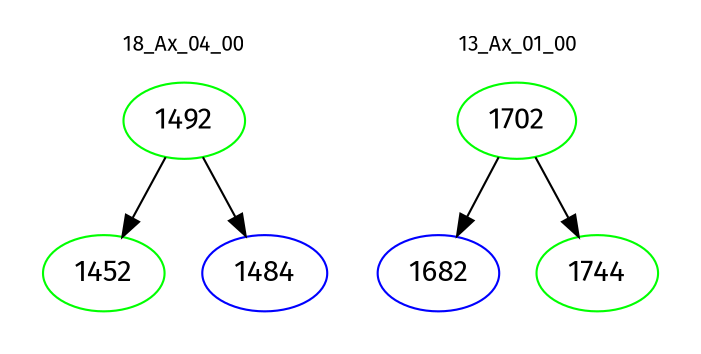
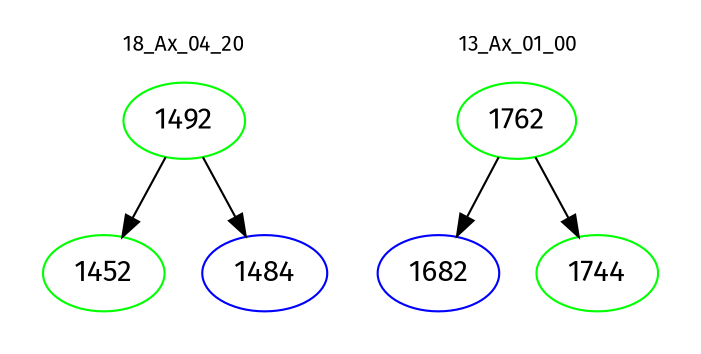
(184, 46) -> (184, 46)
(517, 121) -> (517, 121)
